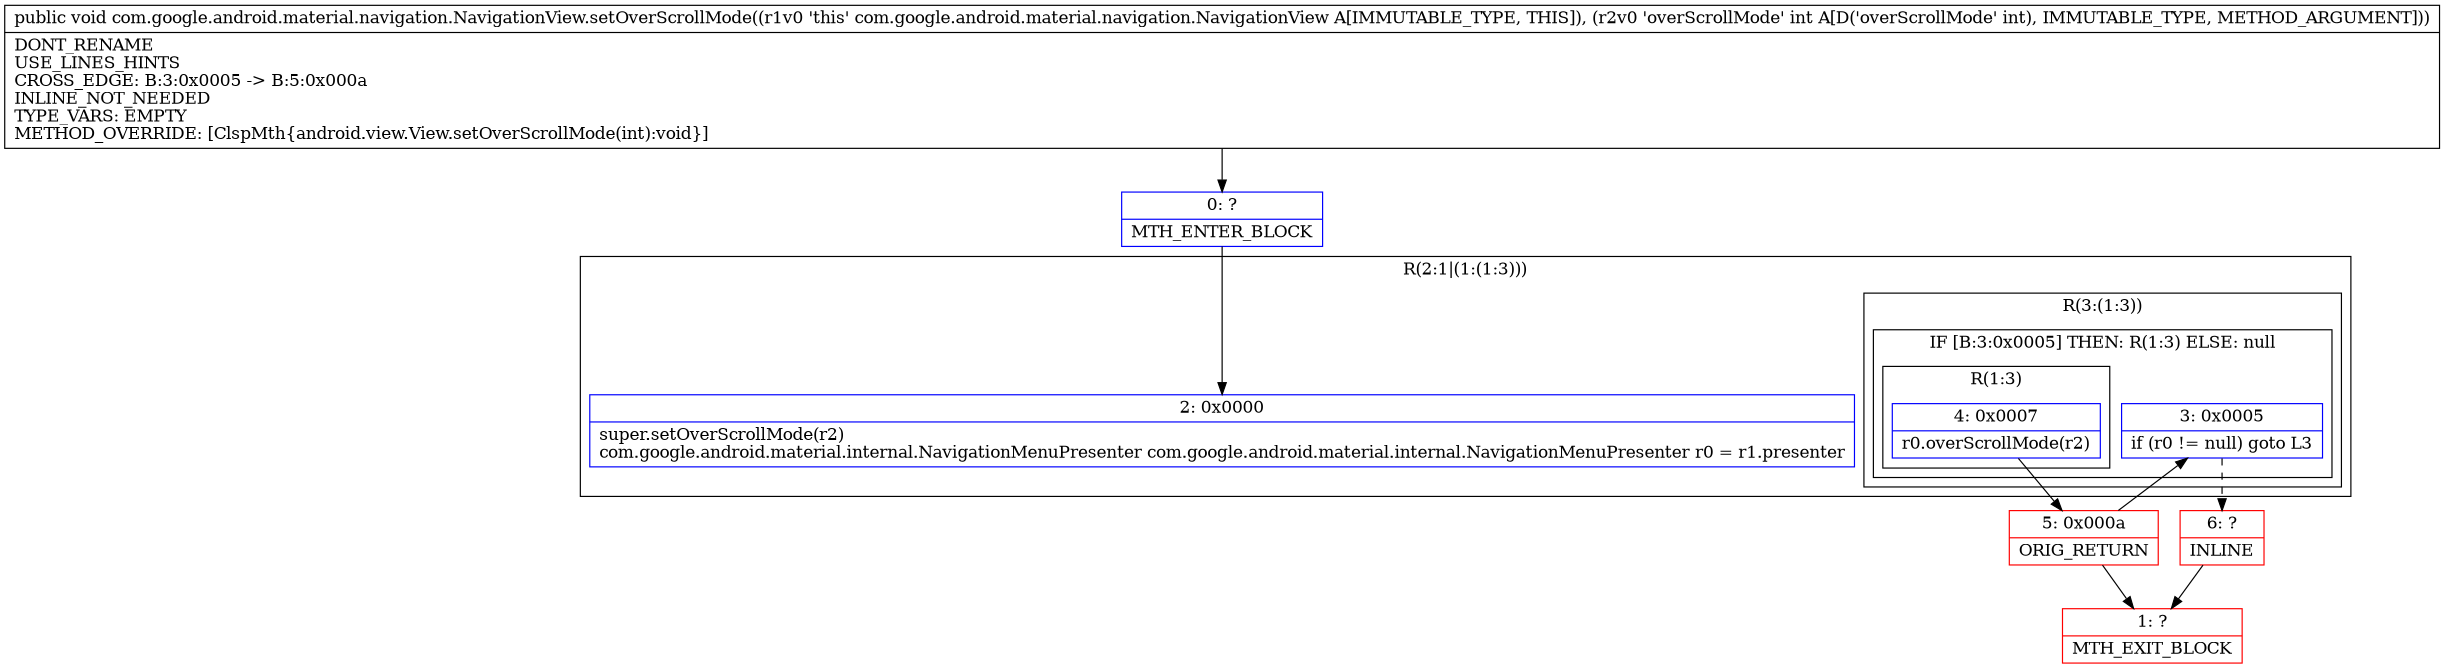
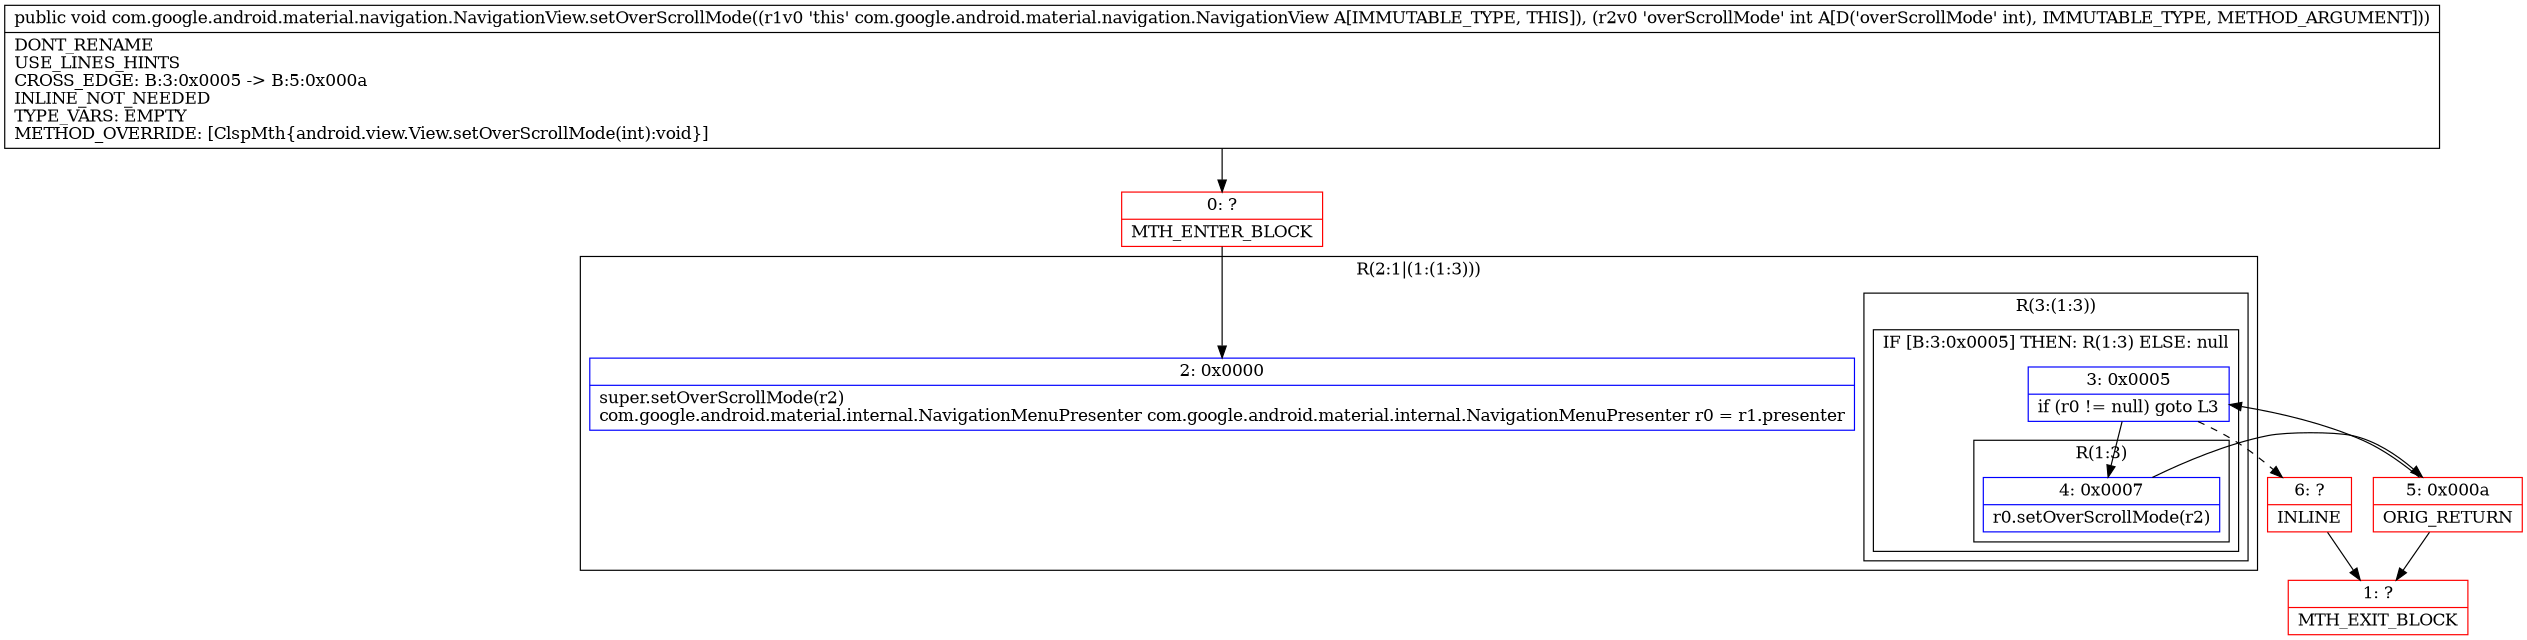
(1222, 219) -> (1222, 219)
(1996, 444) -> (2101, 518)
none -> (2115, 448)
